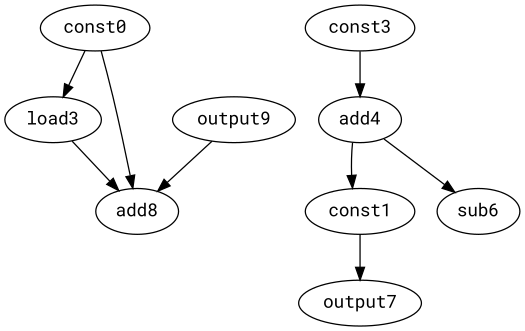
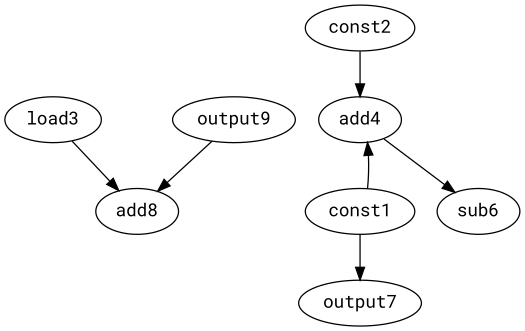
(95, 28) -> none
(360, 28) -> (360, 28)
(352, 159) -> (369, 172)
